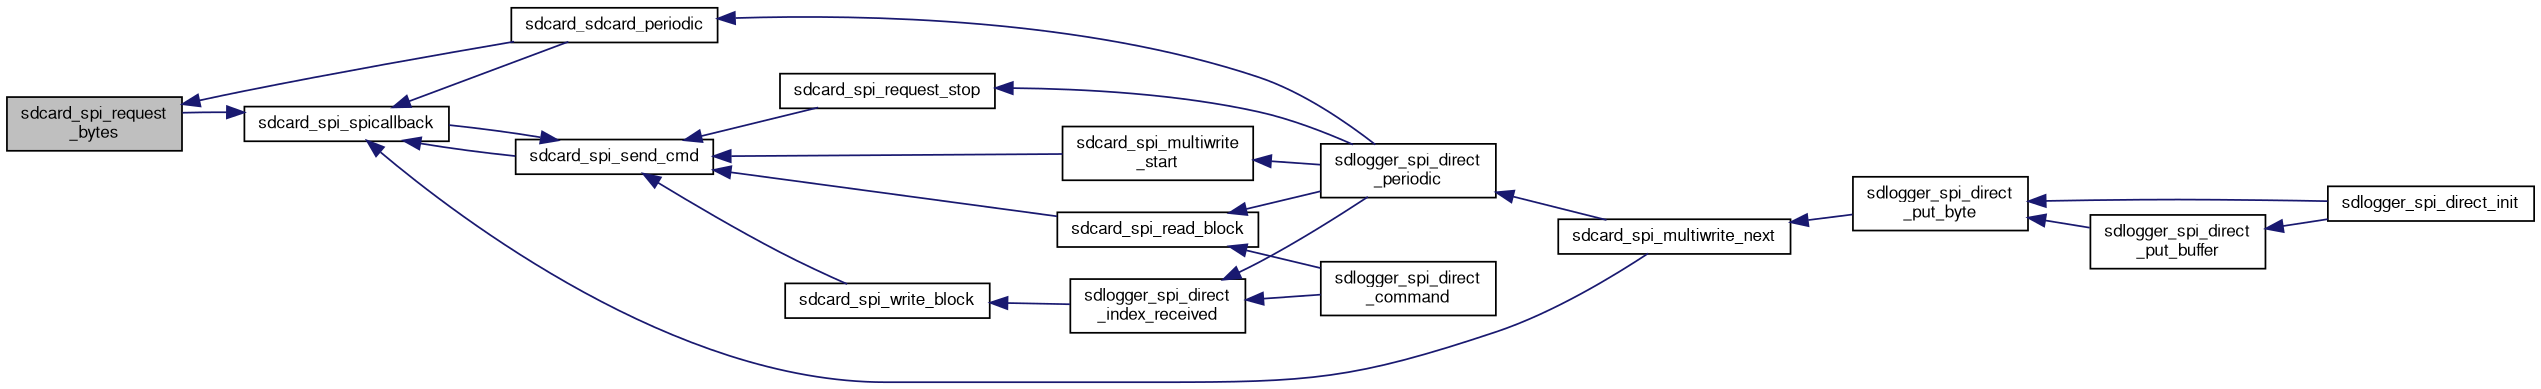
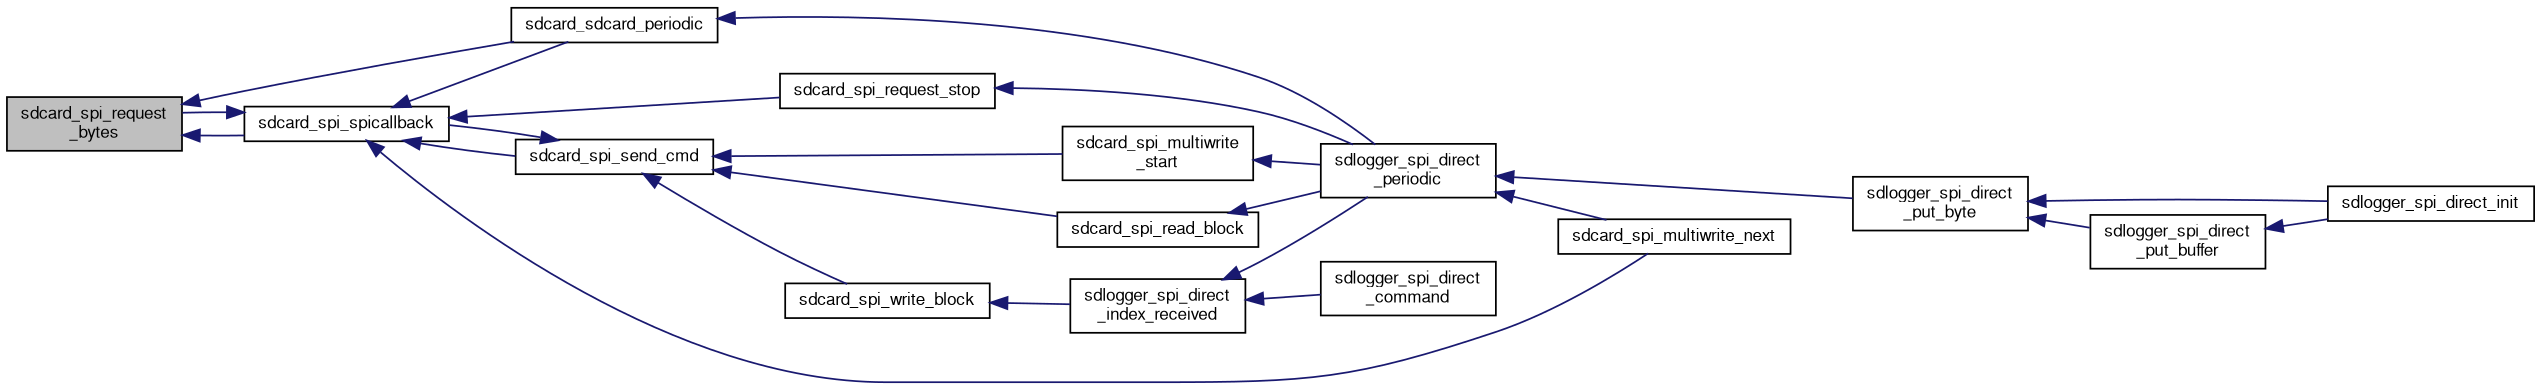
(760, 122) -> (623, 107)
none -> (222, 136)
(1830, 217) -> (1683, 188)
(1287, 260) -> none
